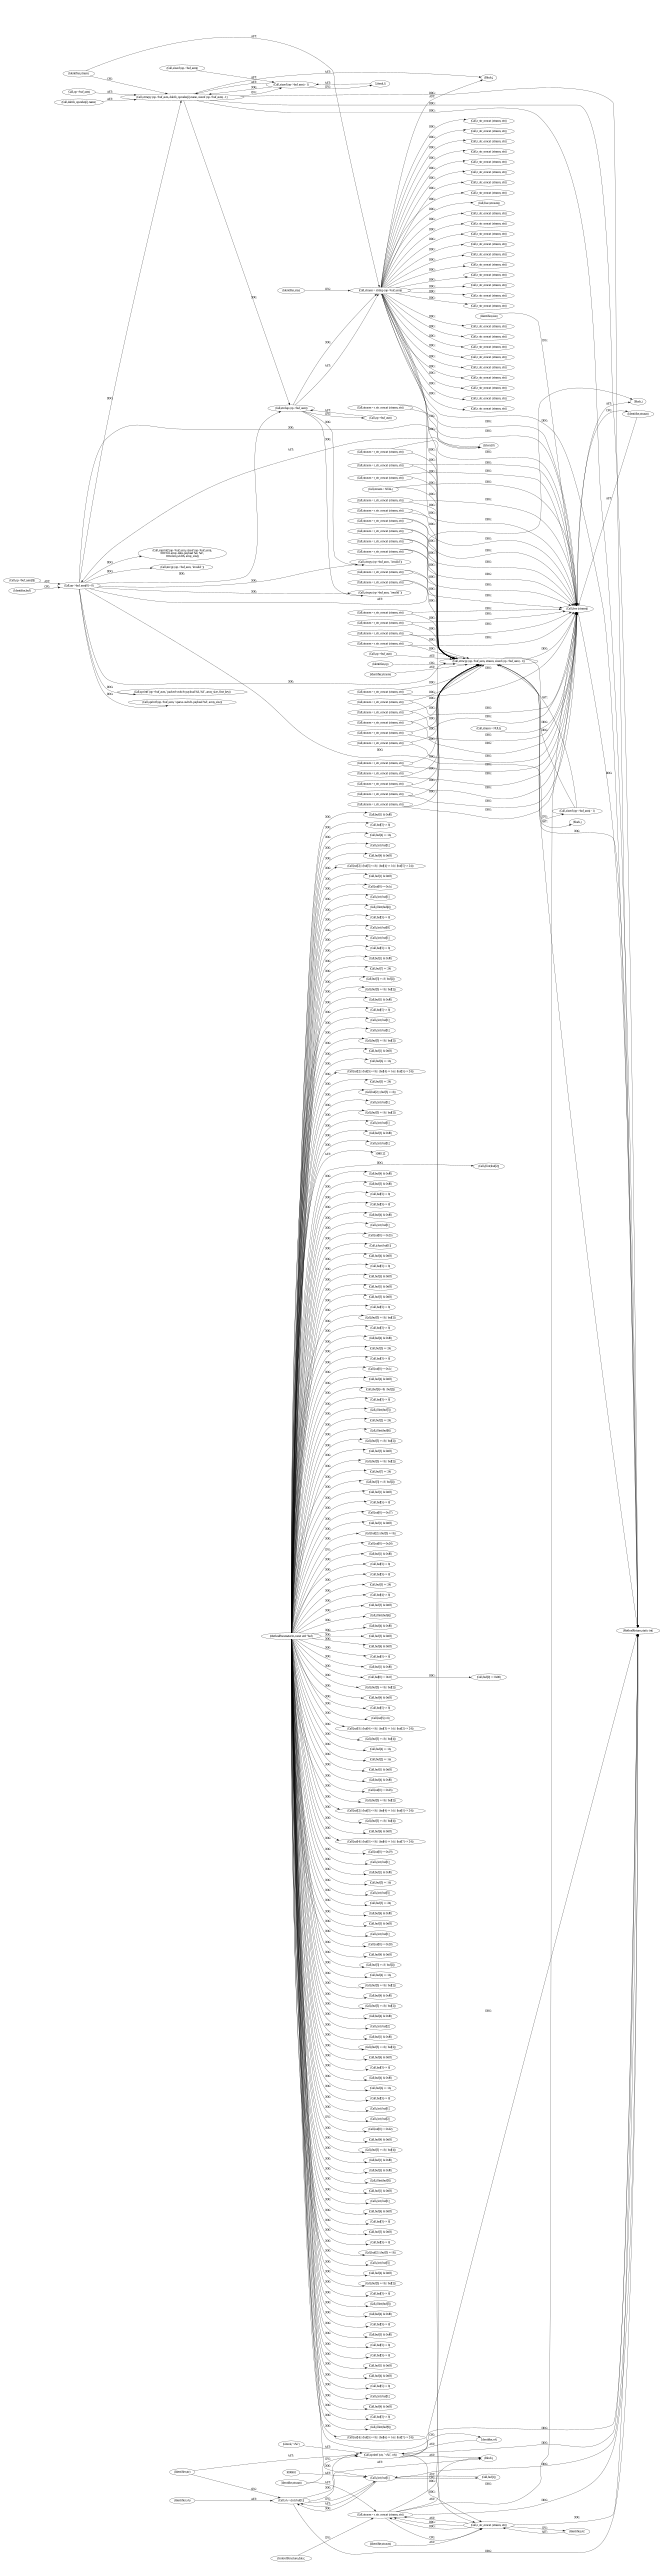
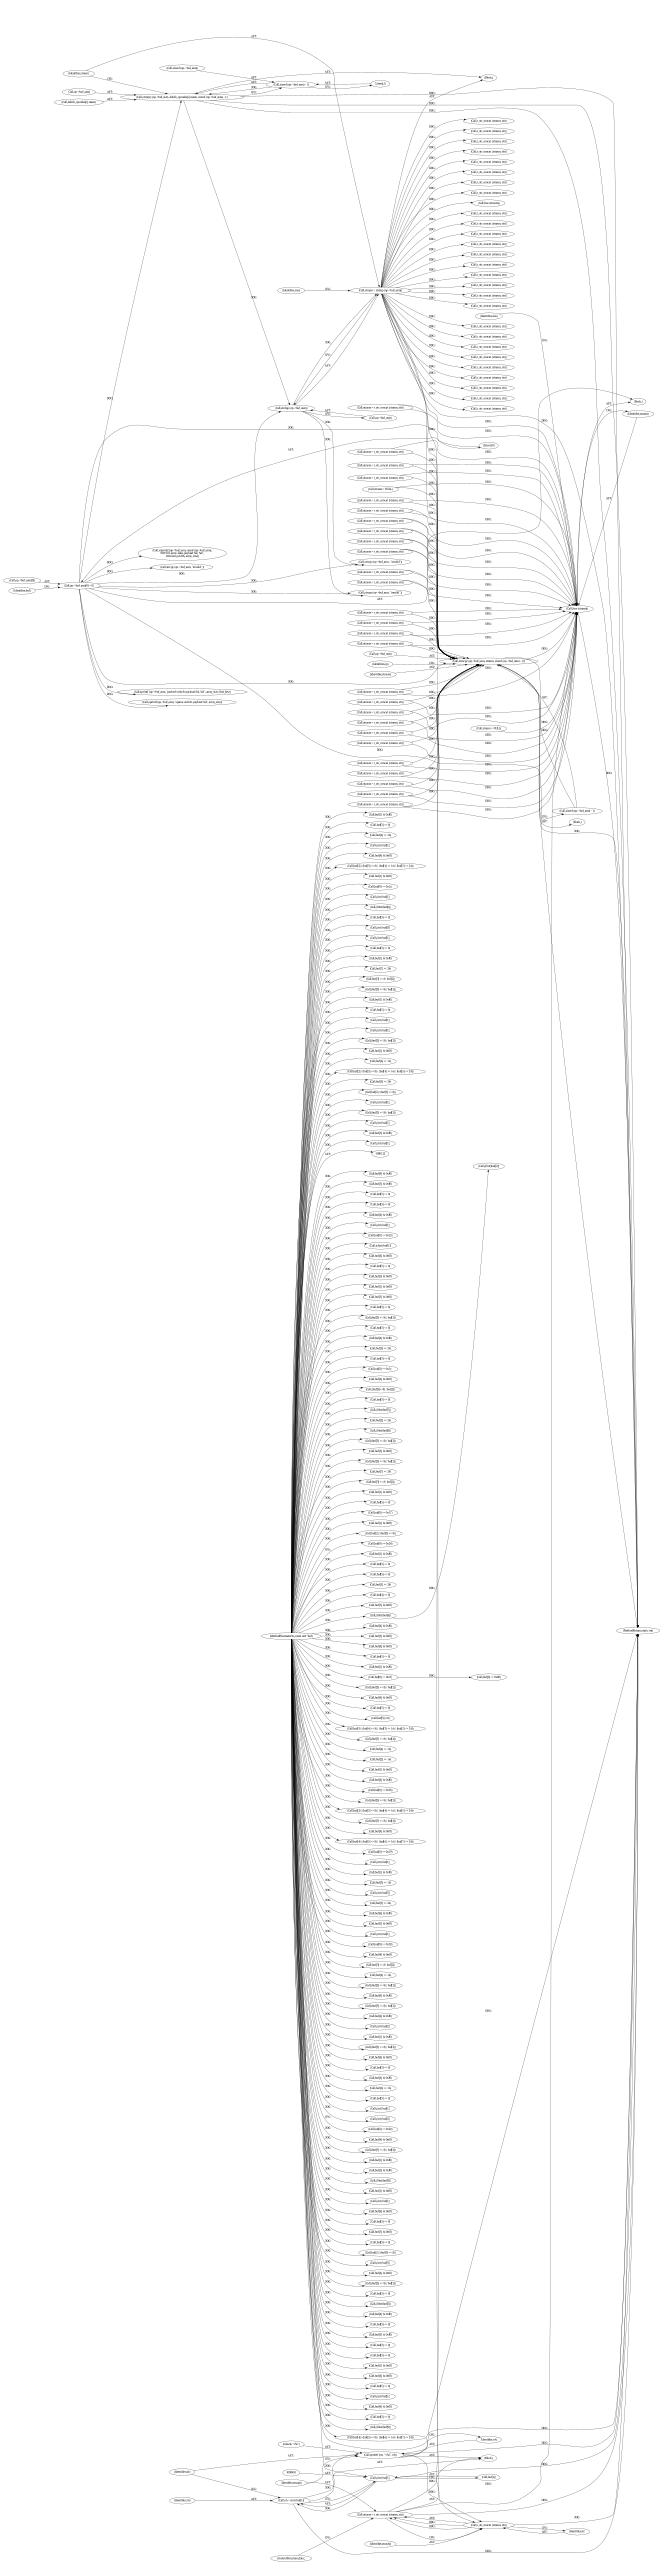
(430, 419) -> (336, 349)
(303, 1313) -> (466, 1411)
